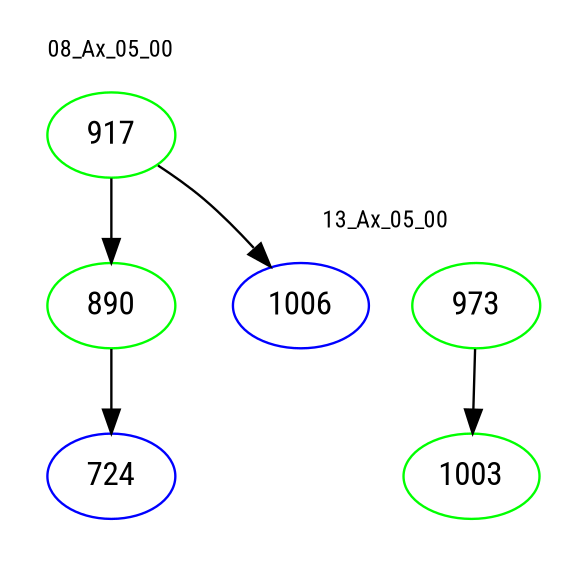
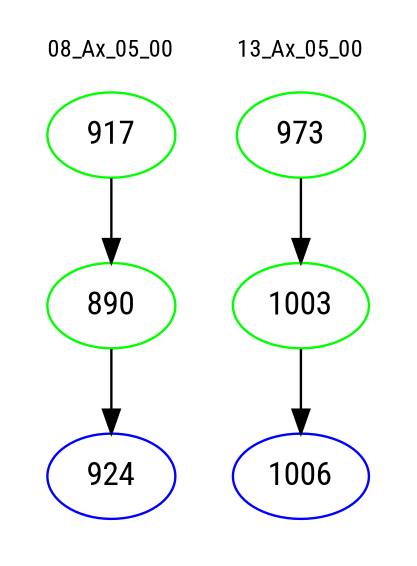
(230, 223) -> (301, 379)
(111, 476) -> (111, 476)
